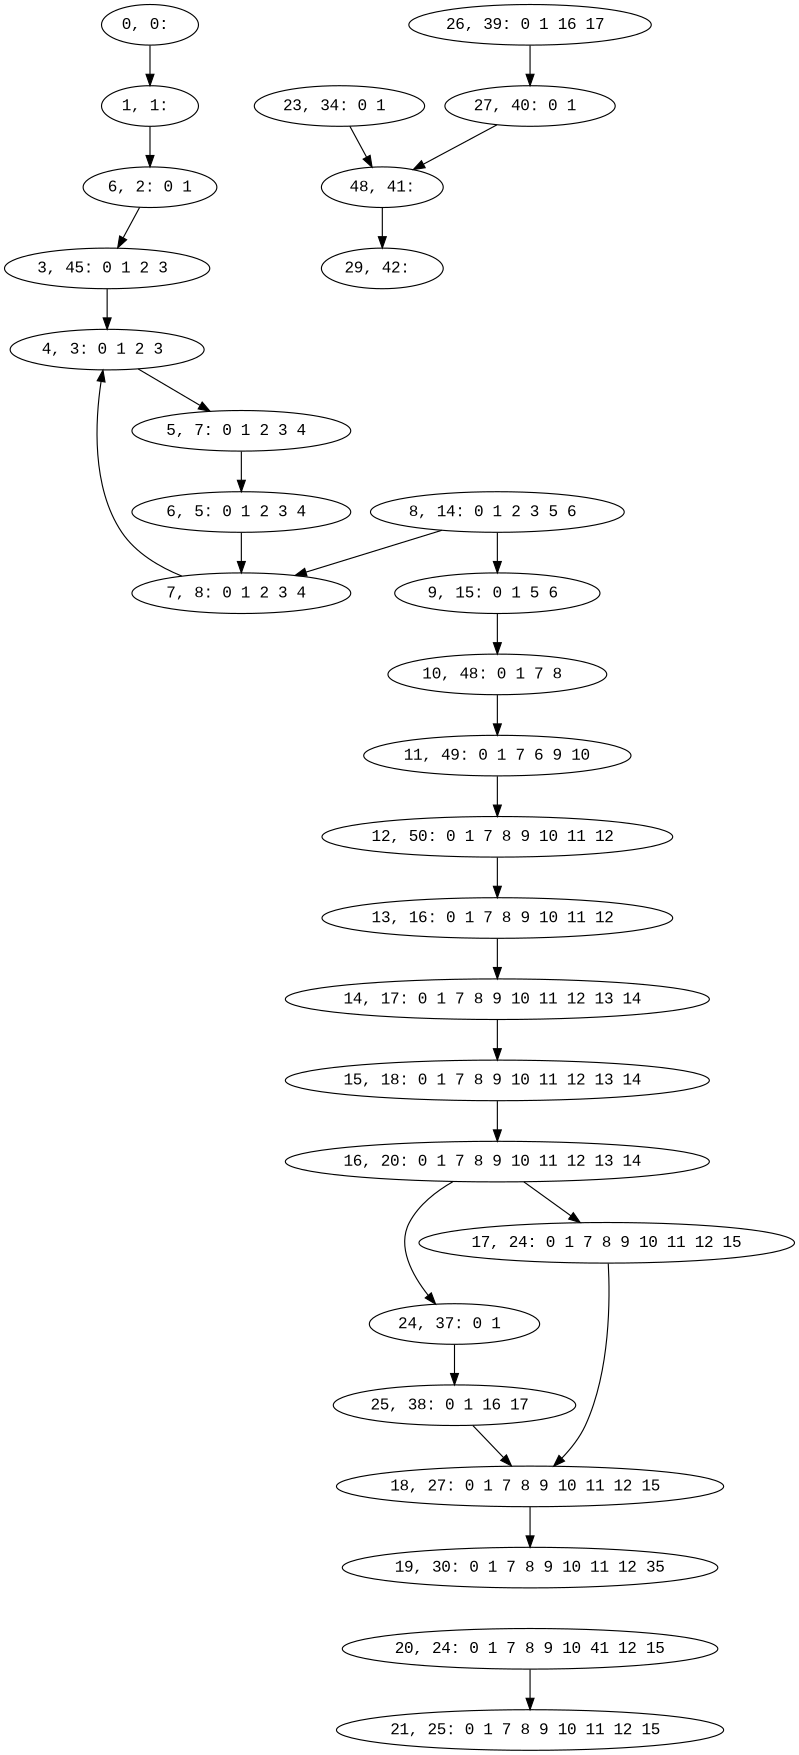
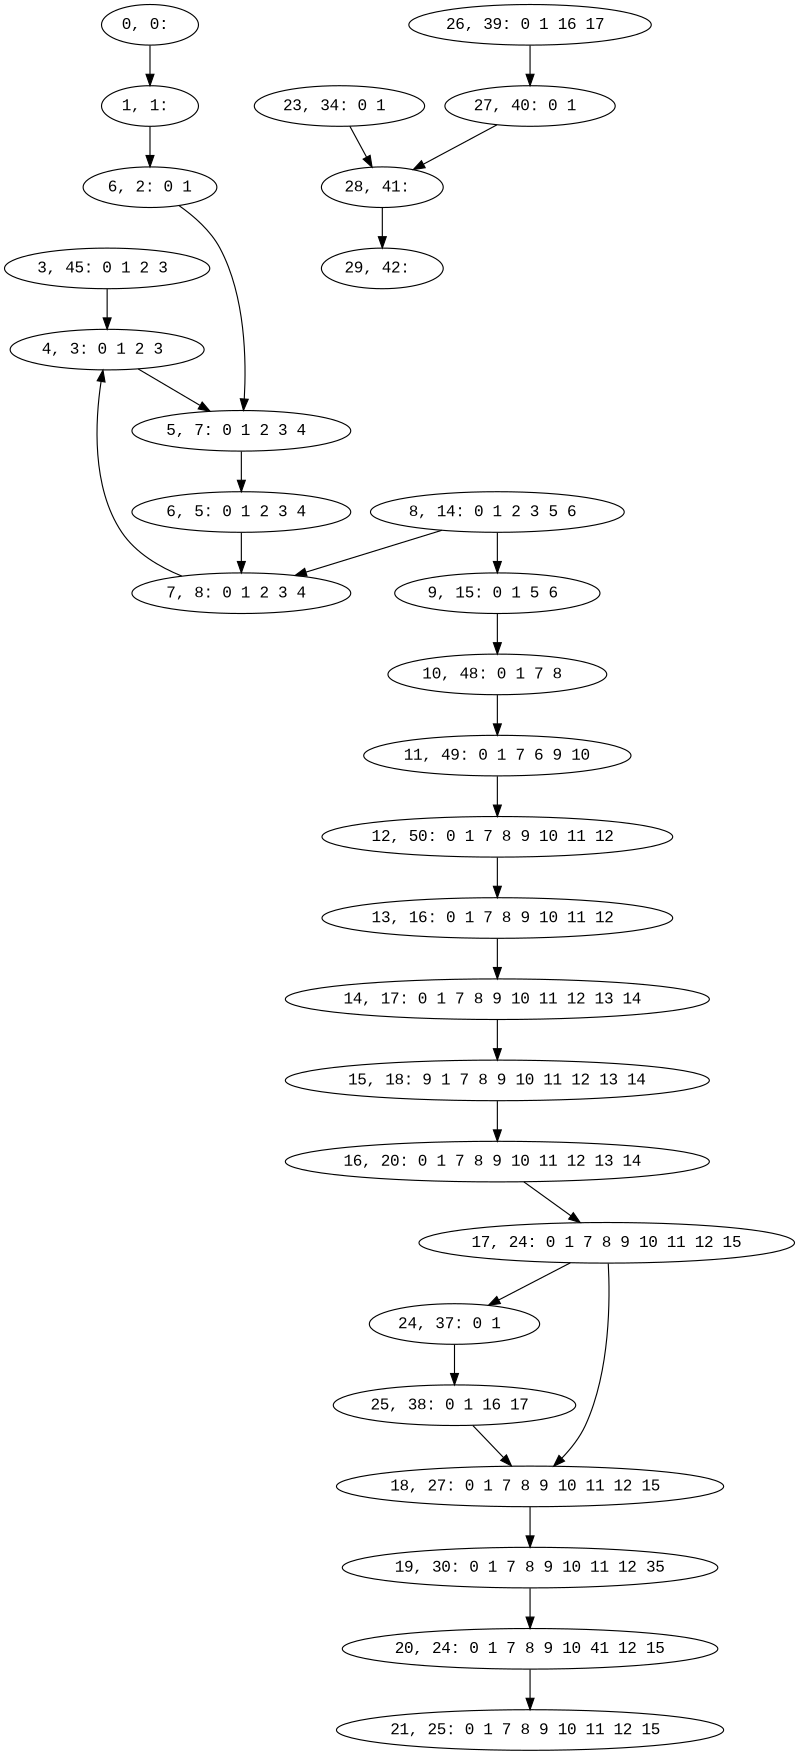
(382, 187) -> (382, 187)
(131, 223) -> (236, 293)
(497, 1080) -> (497, 1080)
(406, 1231) -> (534, 1281)
none -> (530, 1603)
